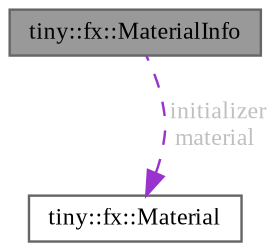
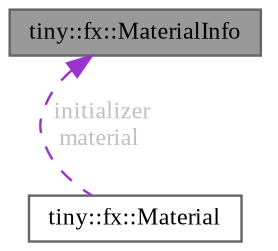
(164, 113) -> (42, 138)
